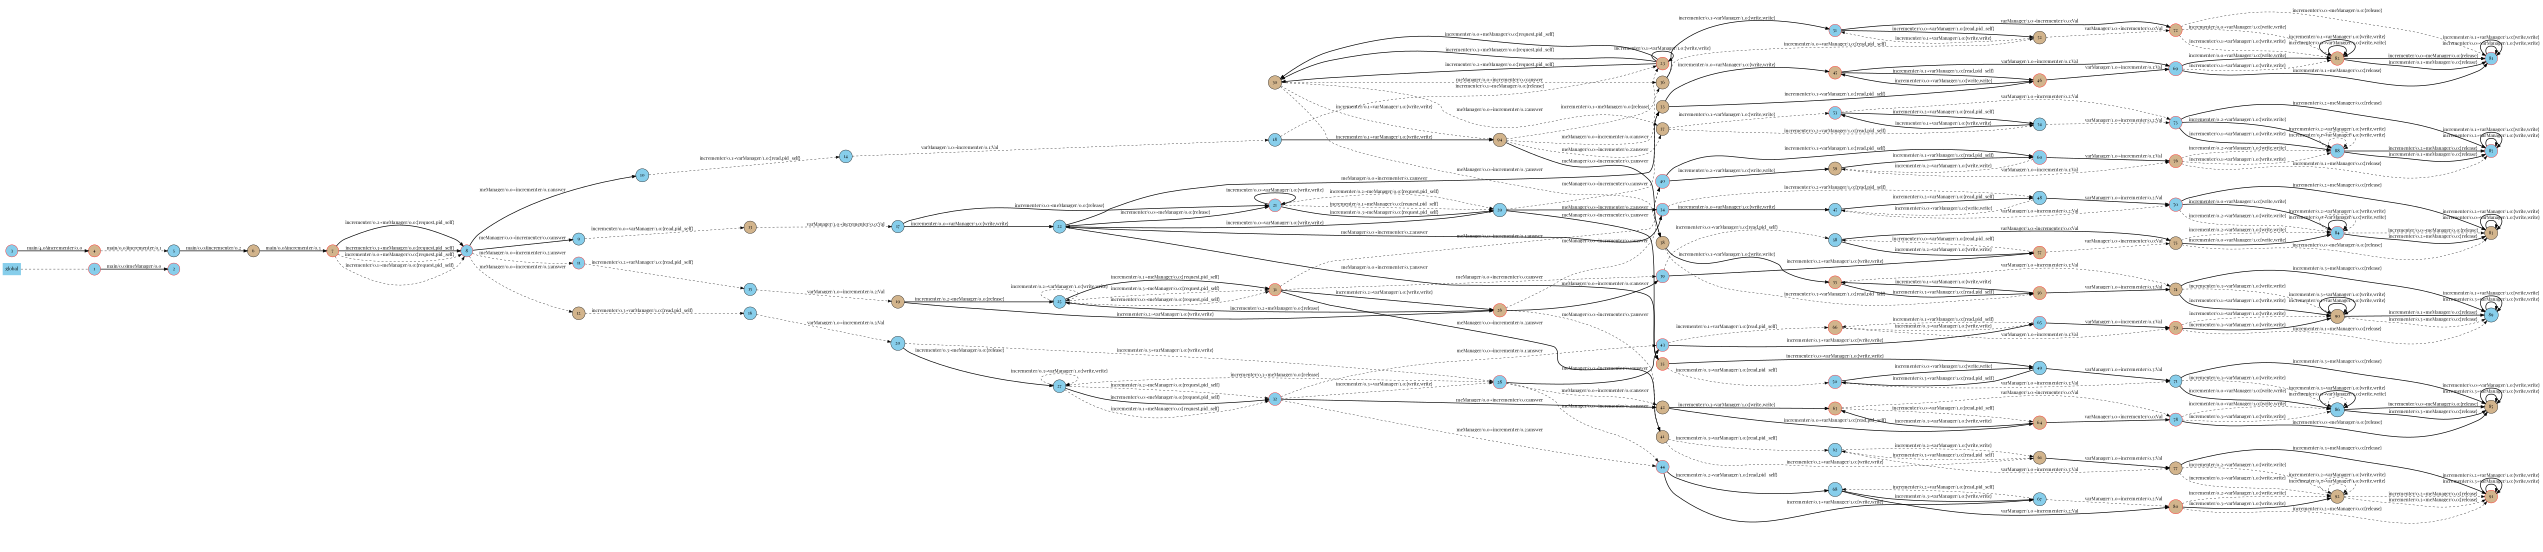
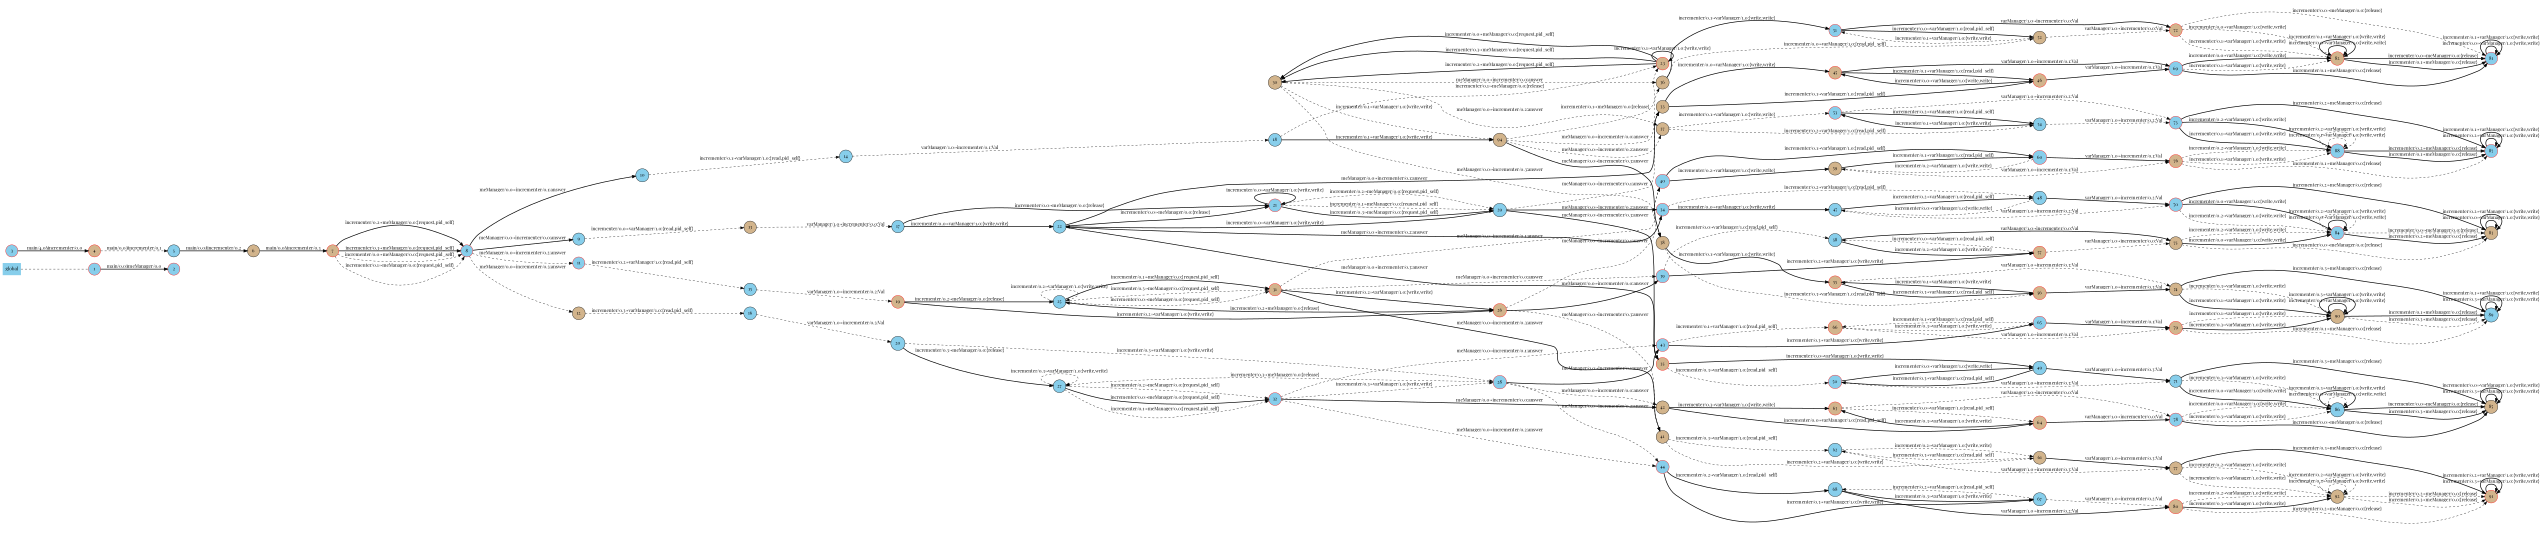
(898, 302) -> (898, 302)
